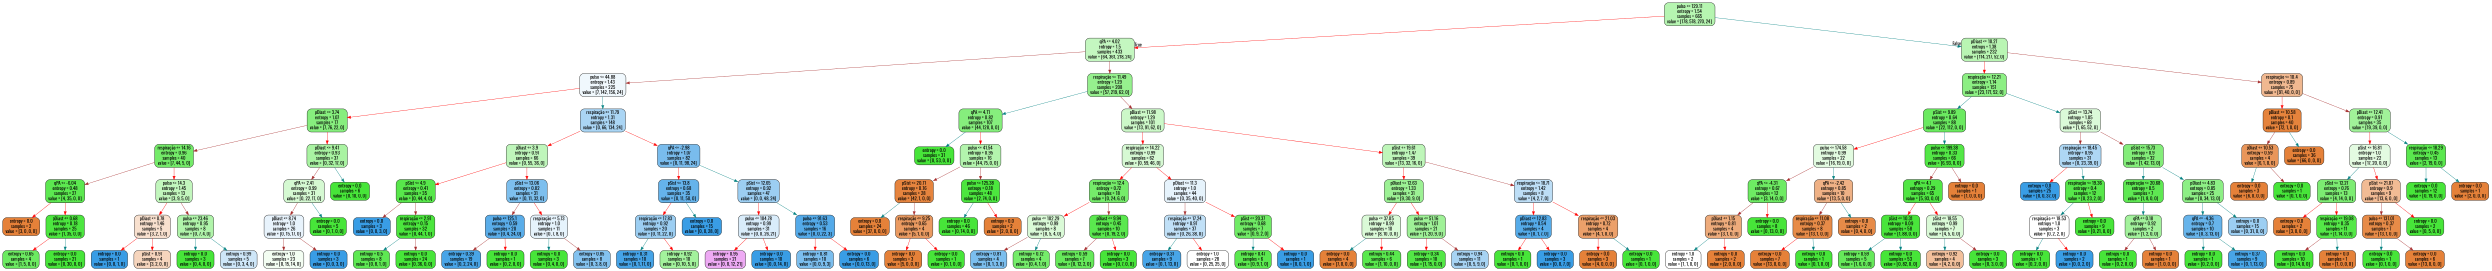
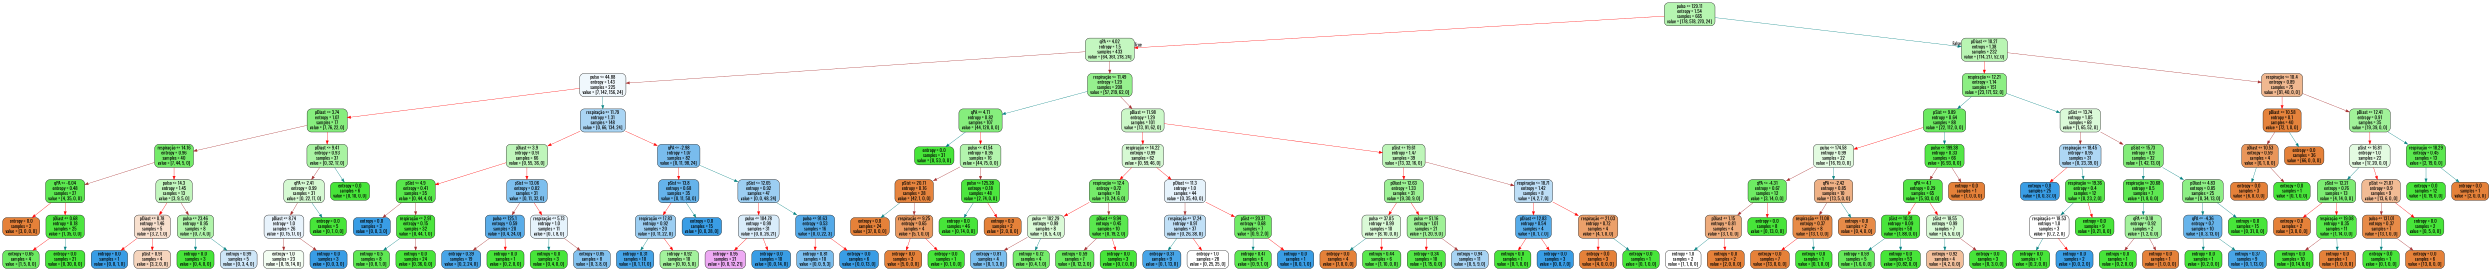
(2248, 227) -> (2248, 227)
